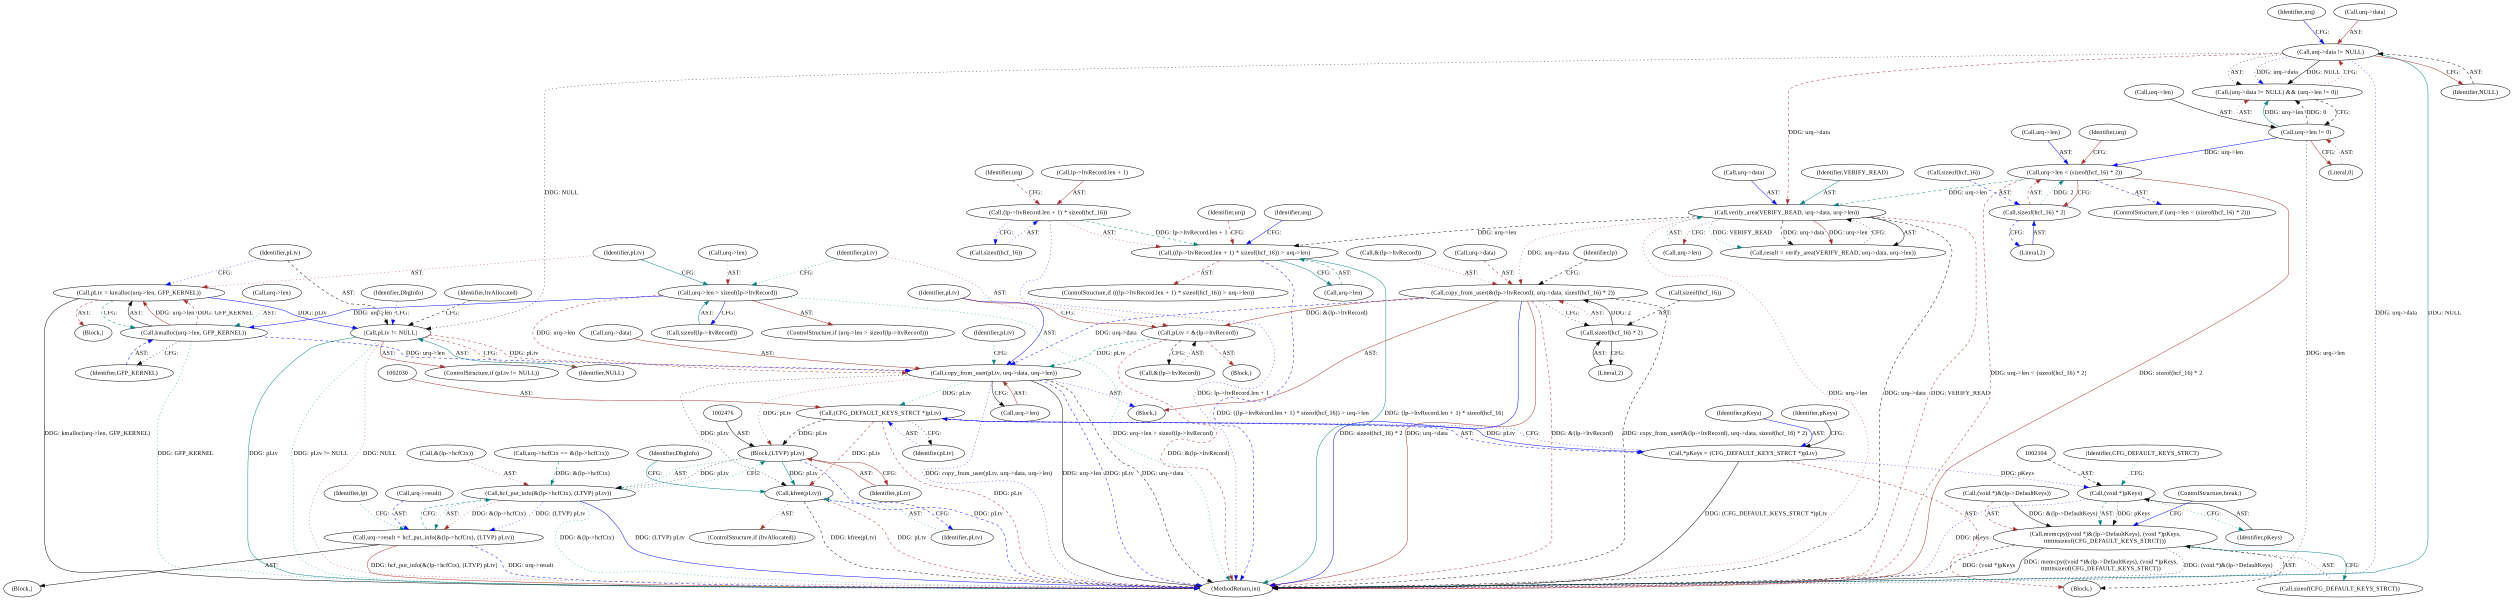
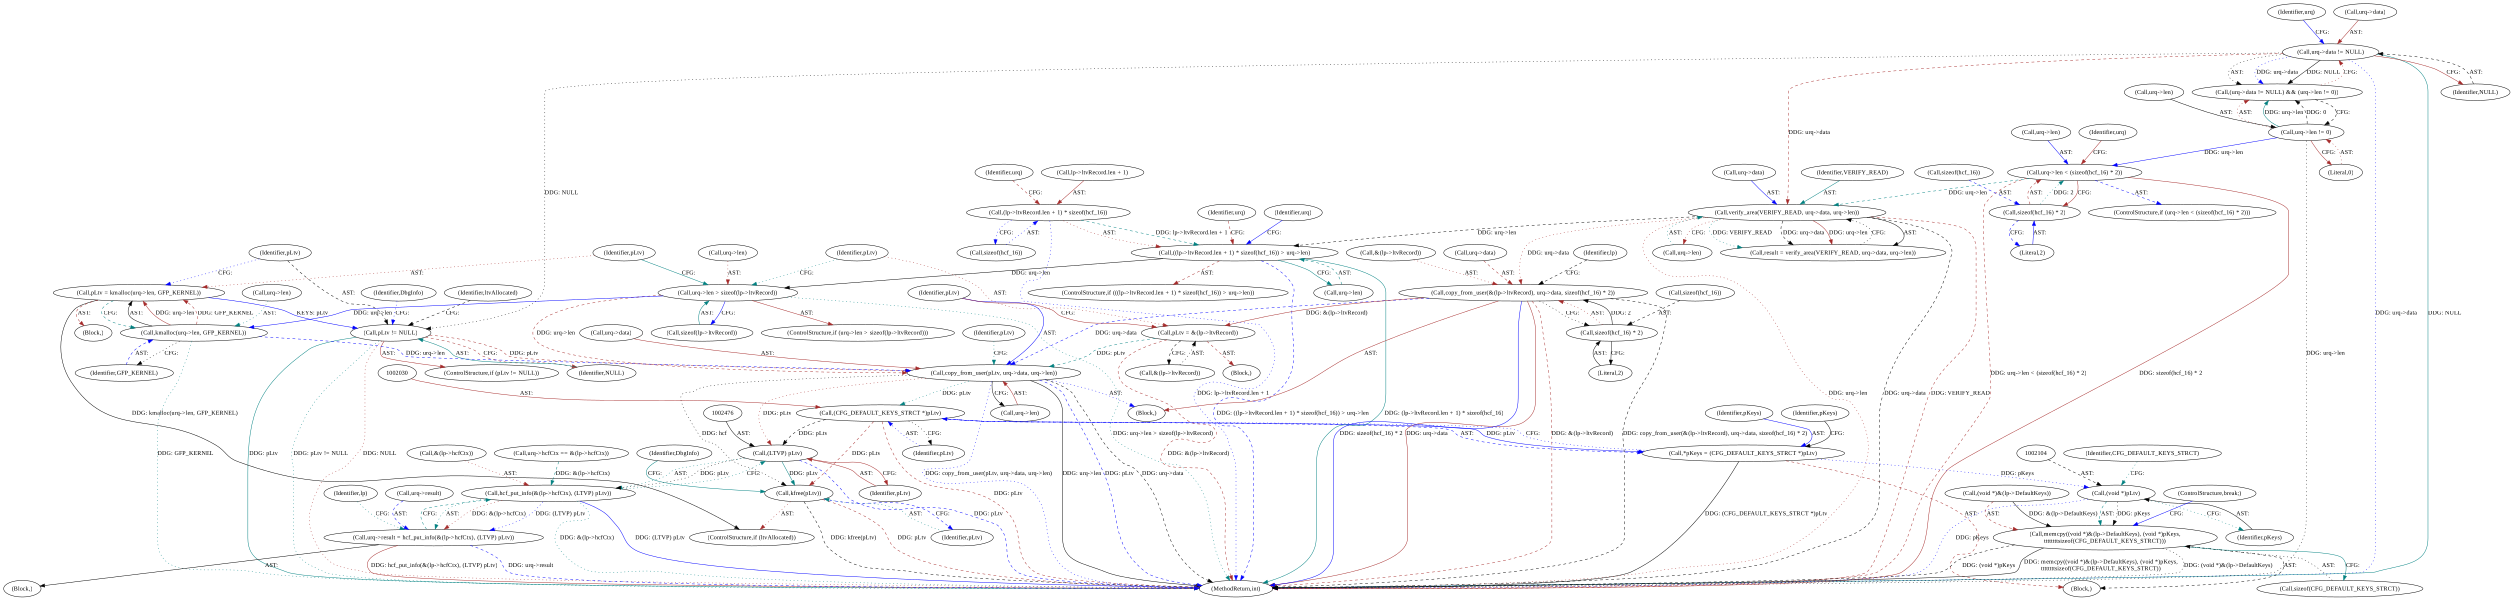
none -> (976, 273)
(313, 313) -> (313, 313)
(715, 433) -> (715, 433)
(778, 453) -> (778, 453)
(2116, 493) -> (2116, 493)
(302, 580) -> (343, 482)
